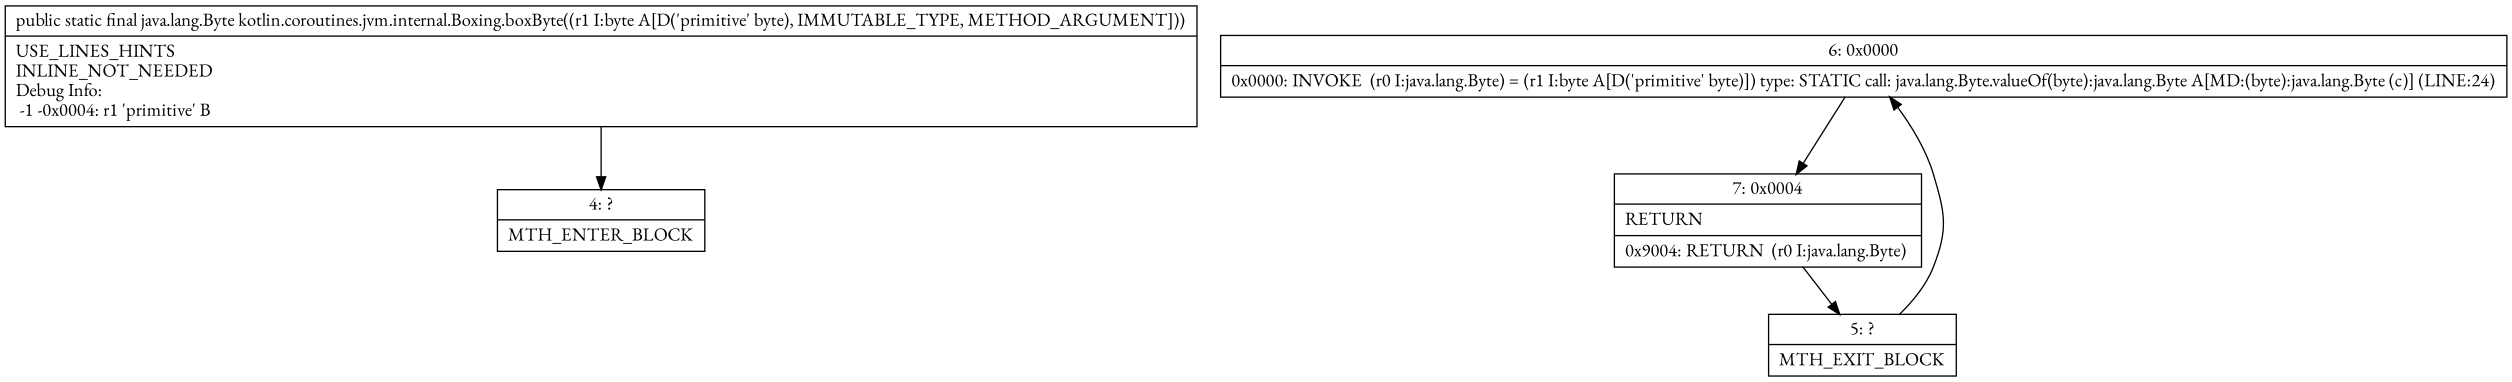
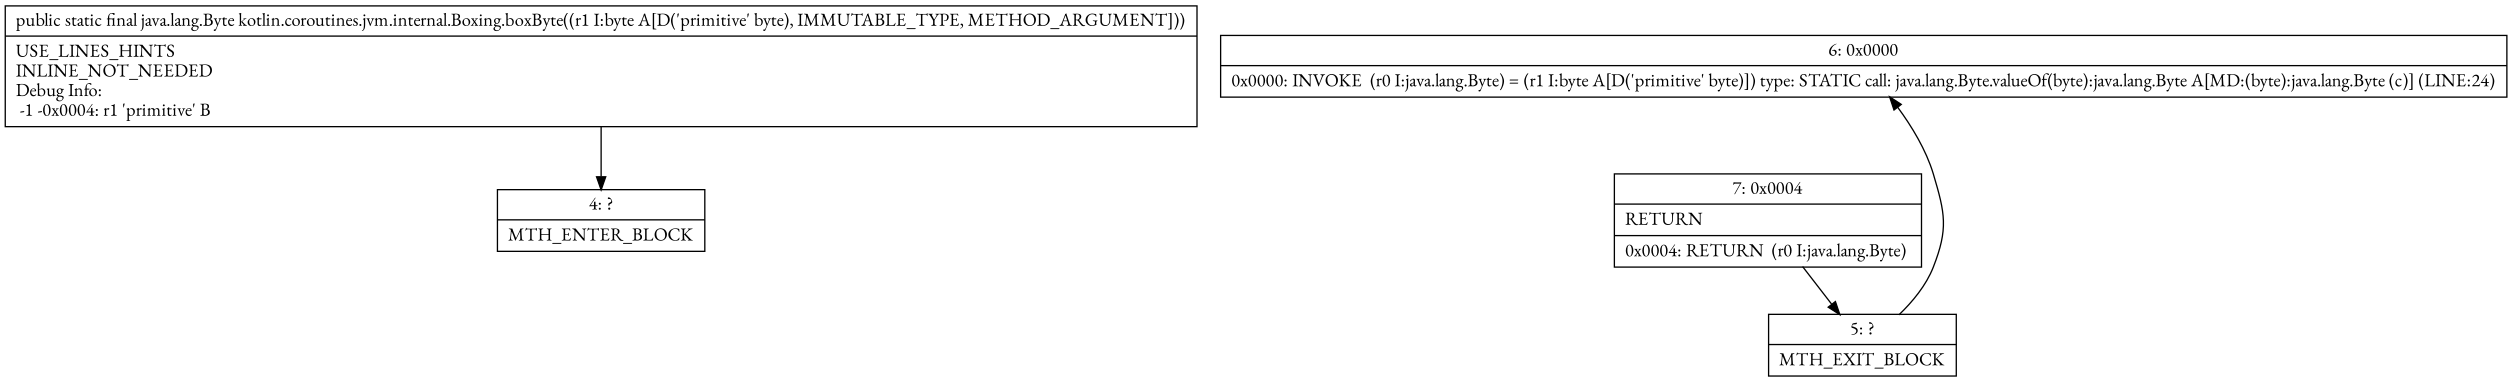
(1824, 130) -> none
(1768, 251) -> (1768, 251)
